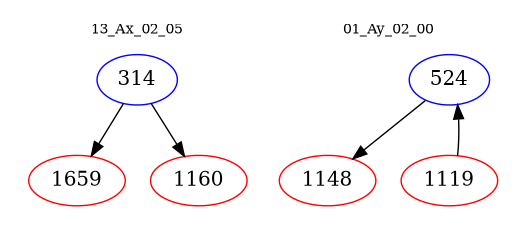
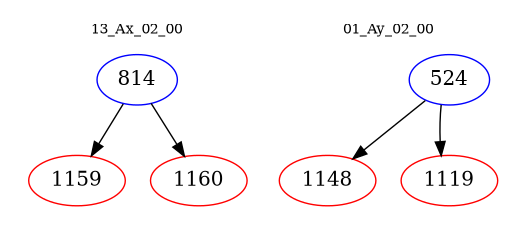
(137, 30) -> (137, 30)
(137, 80) -> (137, 80)
(459, 137) -> (440, 123)
(77, 181) -> (77, 181)
